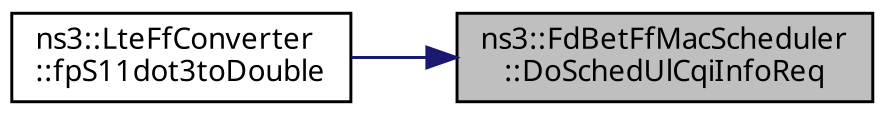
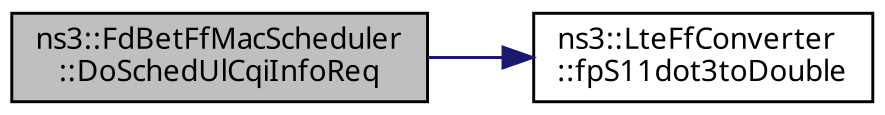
(389, 57) -> (465, 57)
